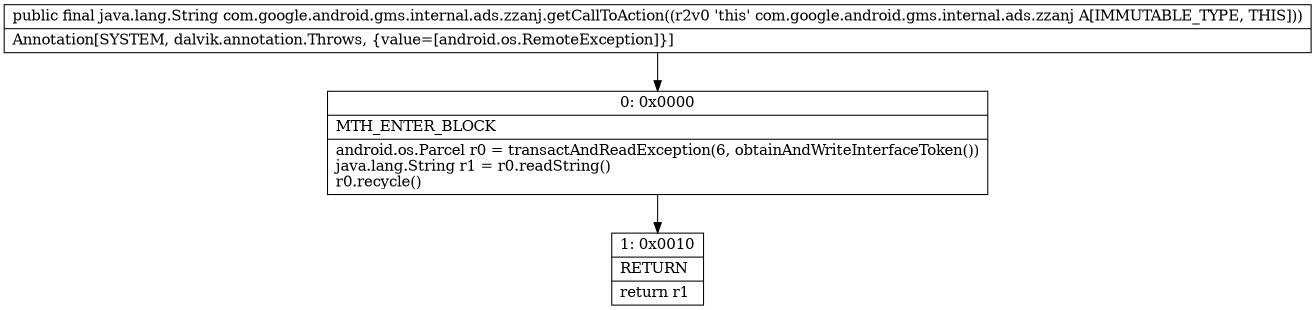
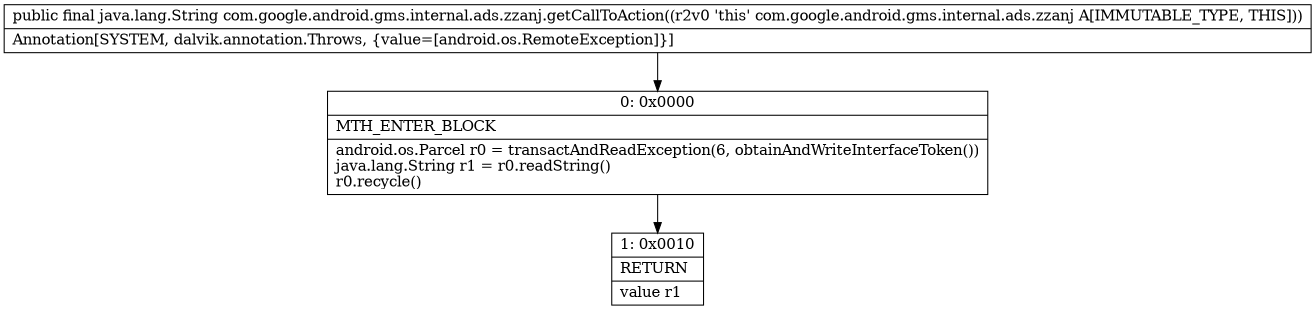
(655, 293) -> (651, 293)
